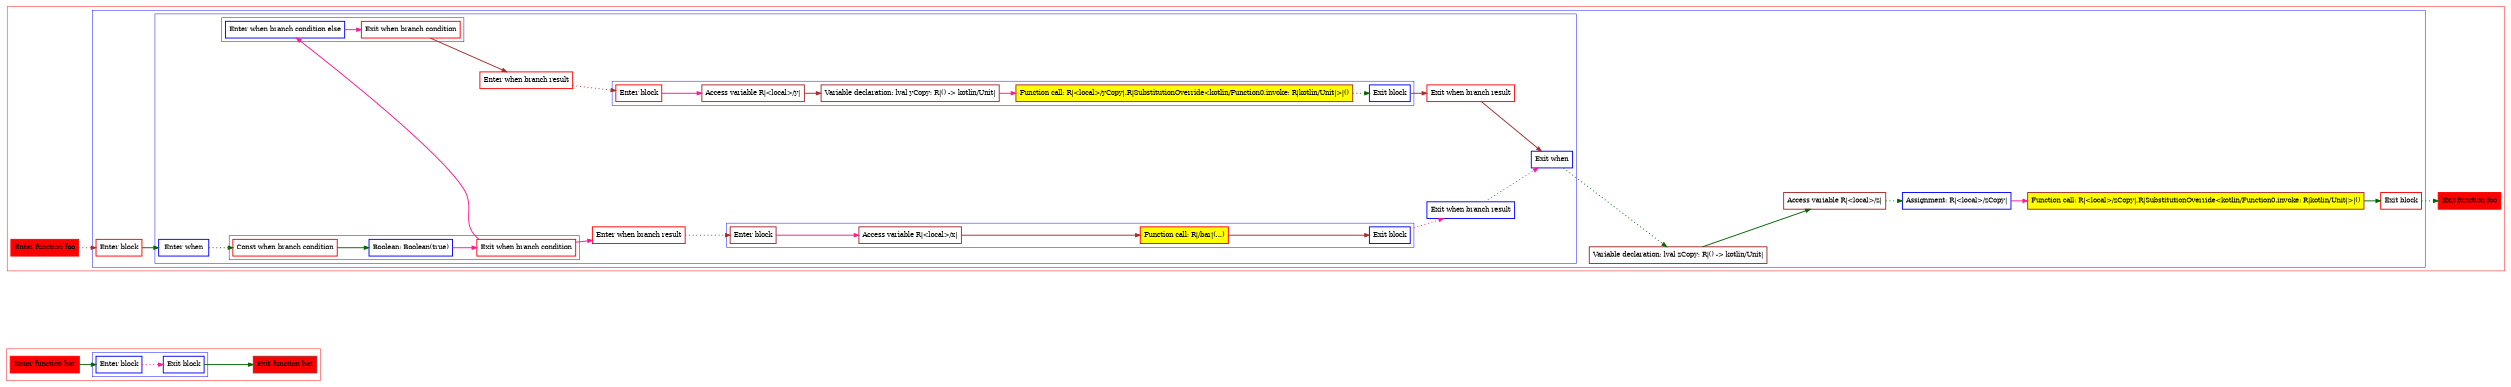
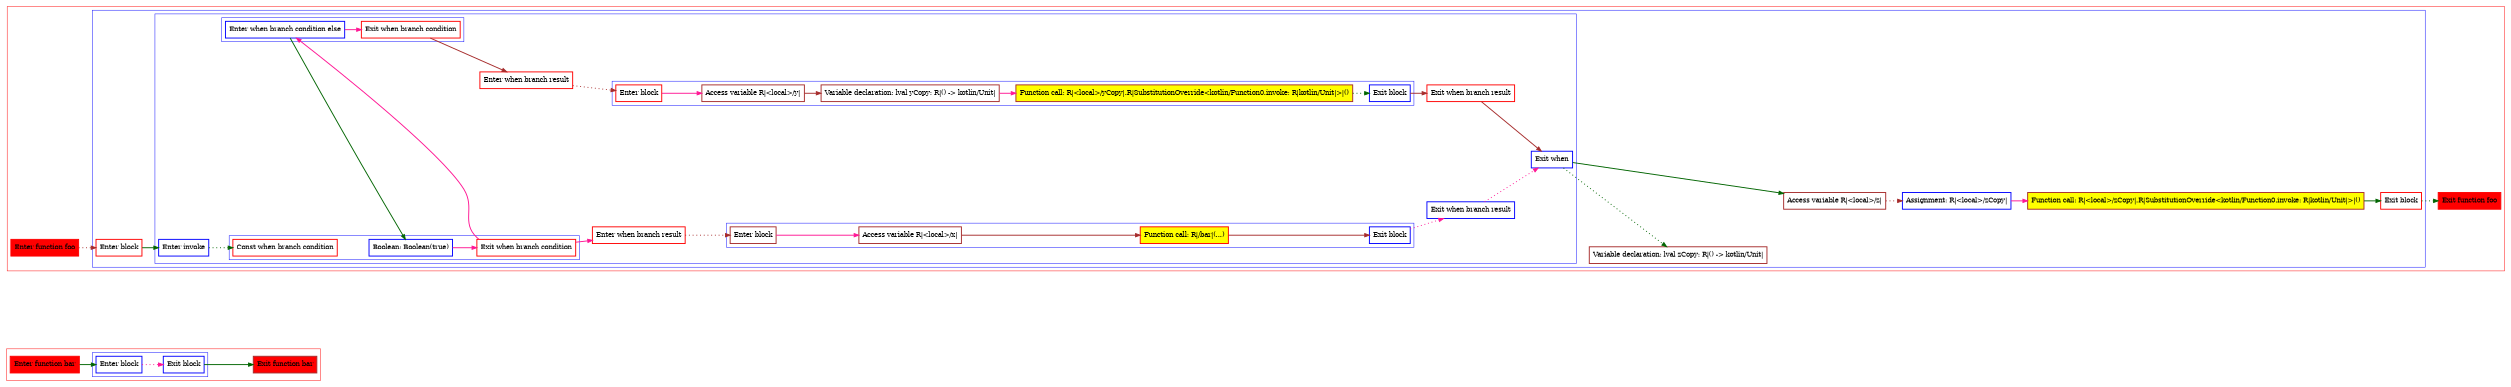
(1892, 201) -> (1892, 201)
(1754, 229) -> (1676, 178)
(184, 248) -> (184, 248)
(351, 248) -> (346, 137)
